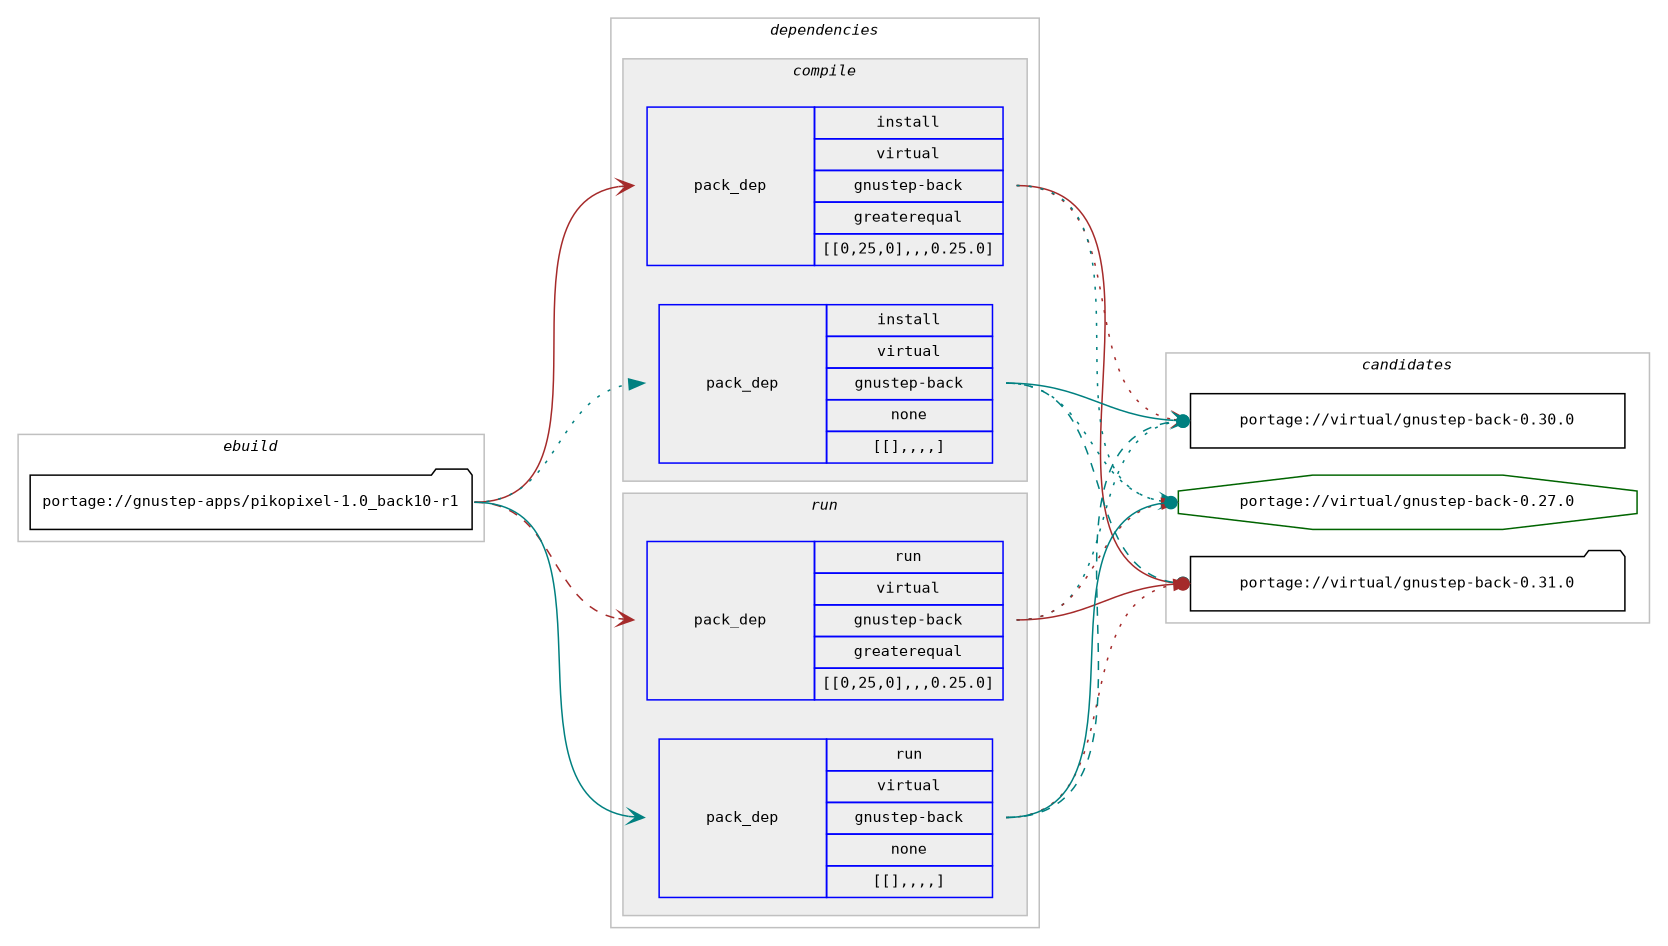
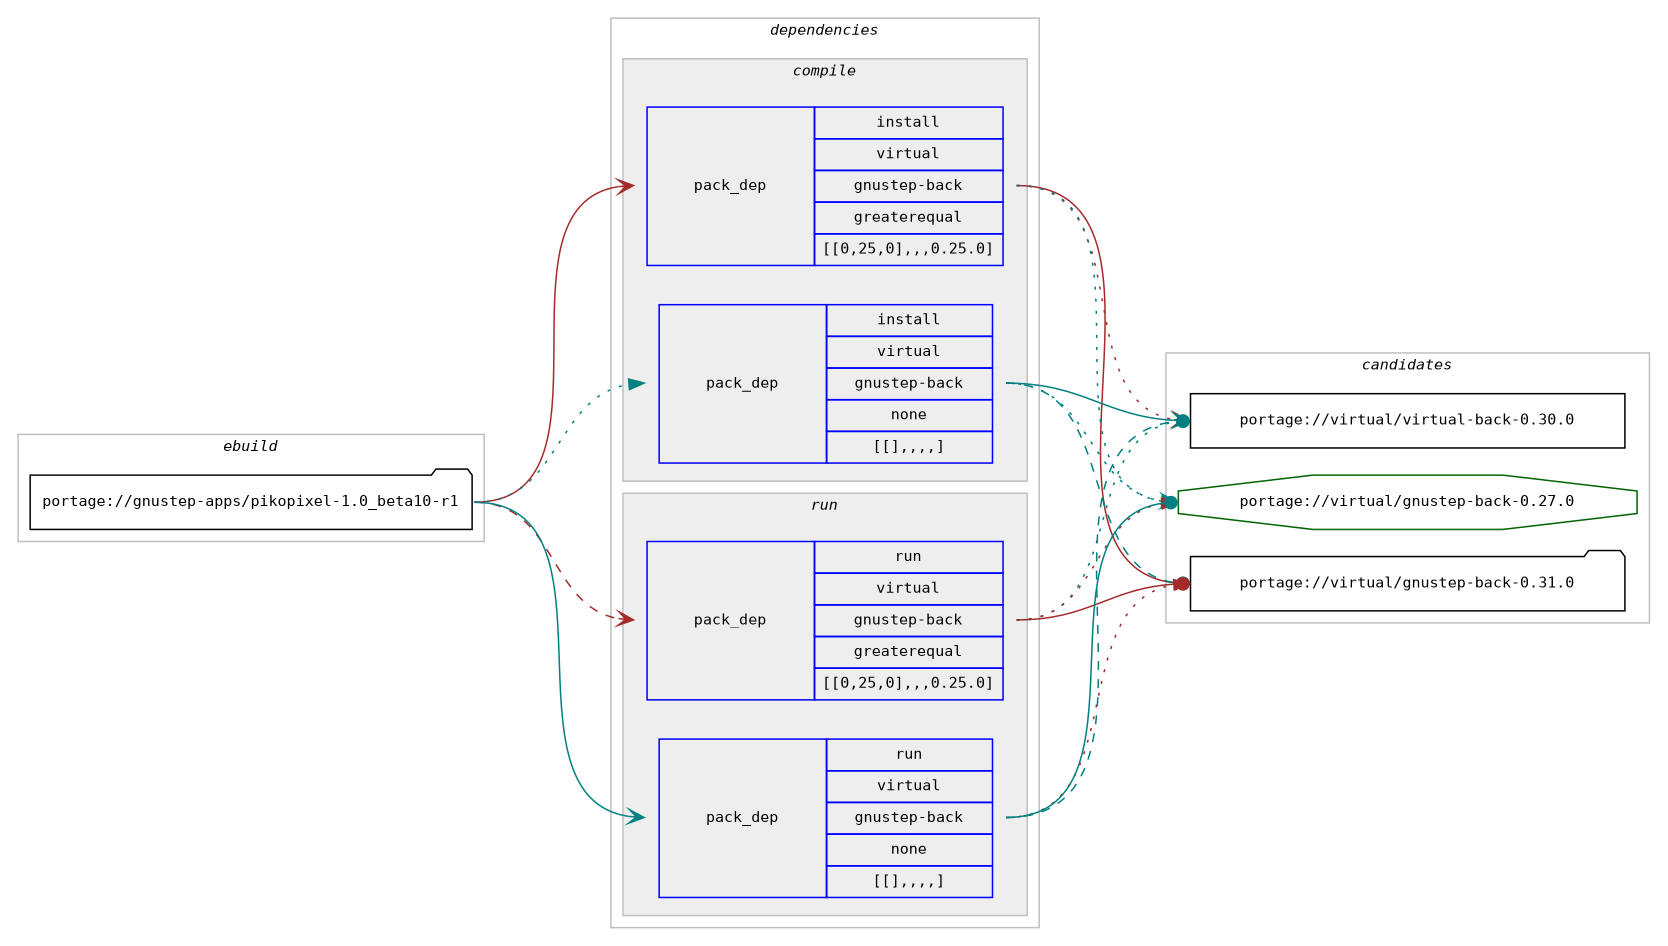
(1408, 421) -> (1408, 421)
(251, 502) -> (251, 502)
